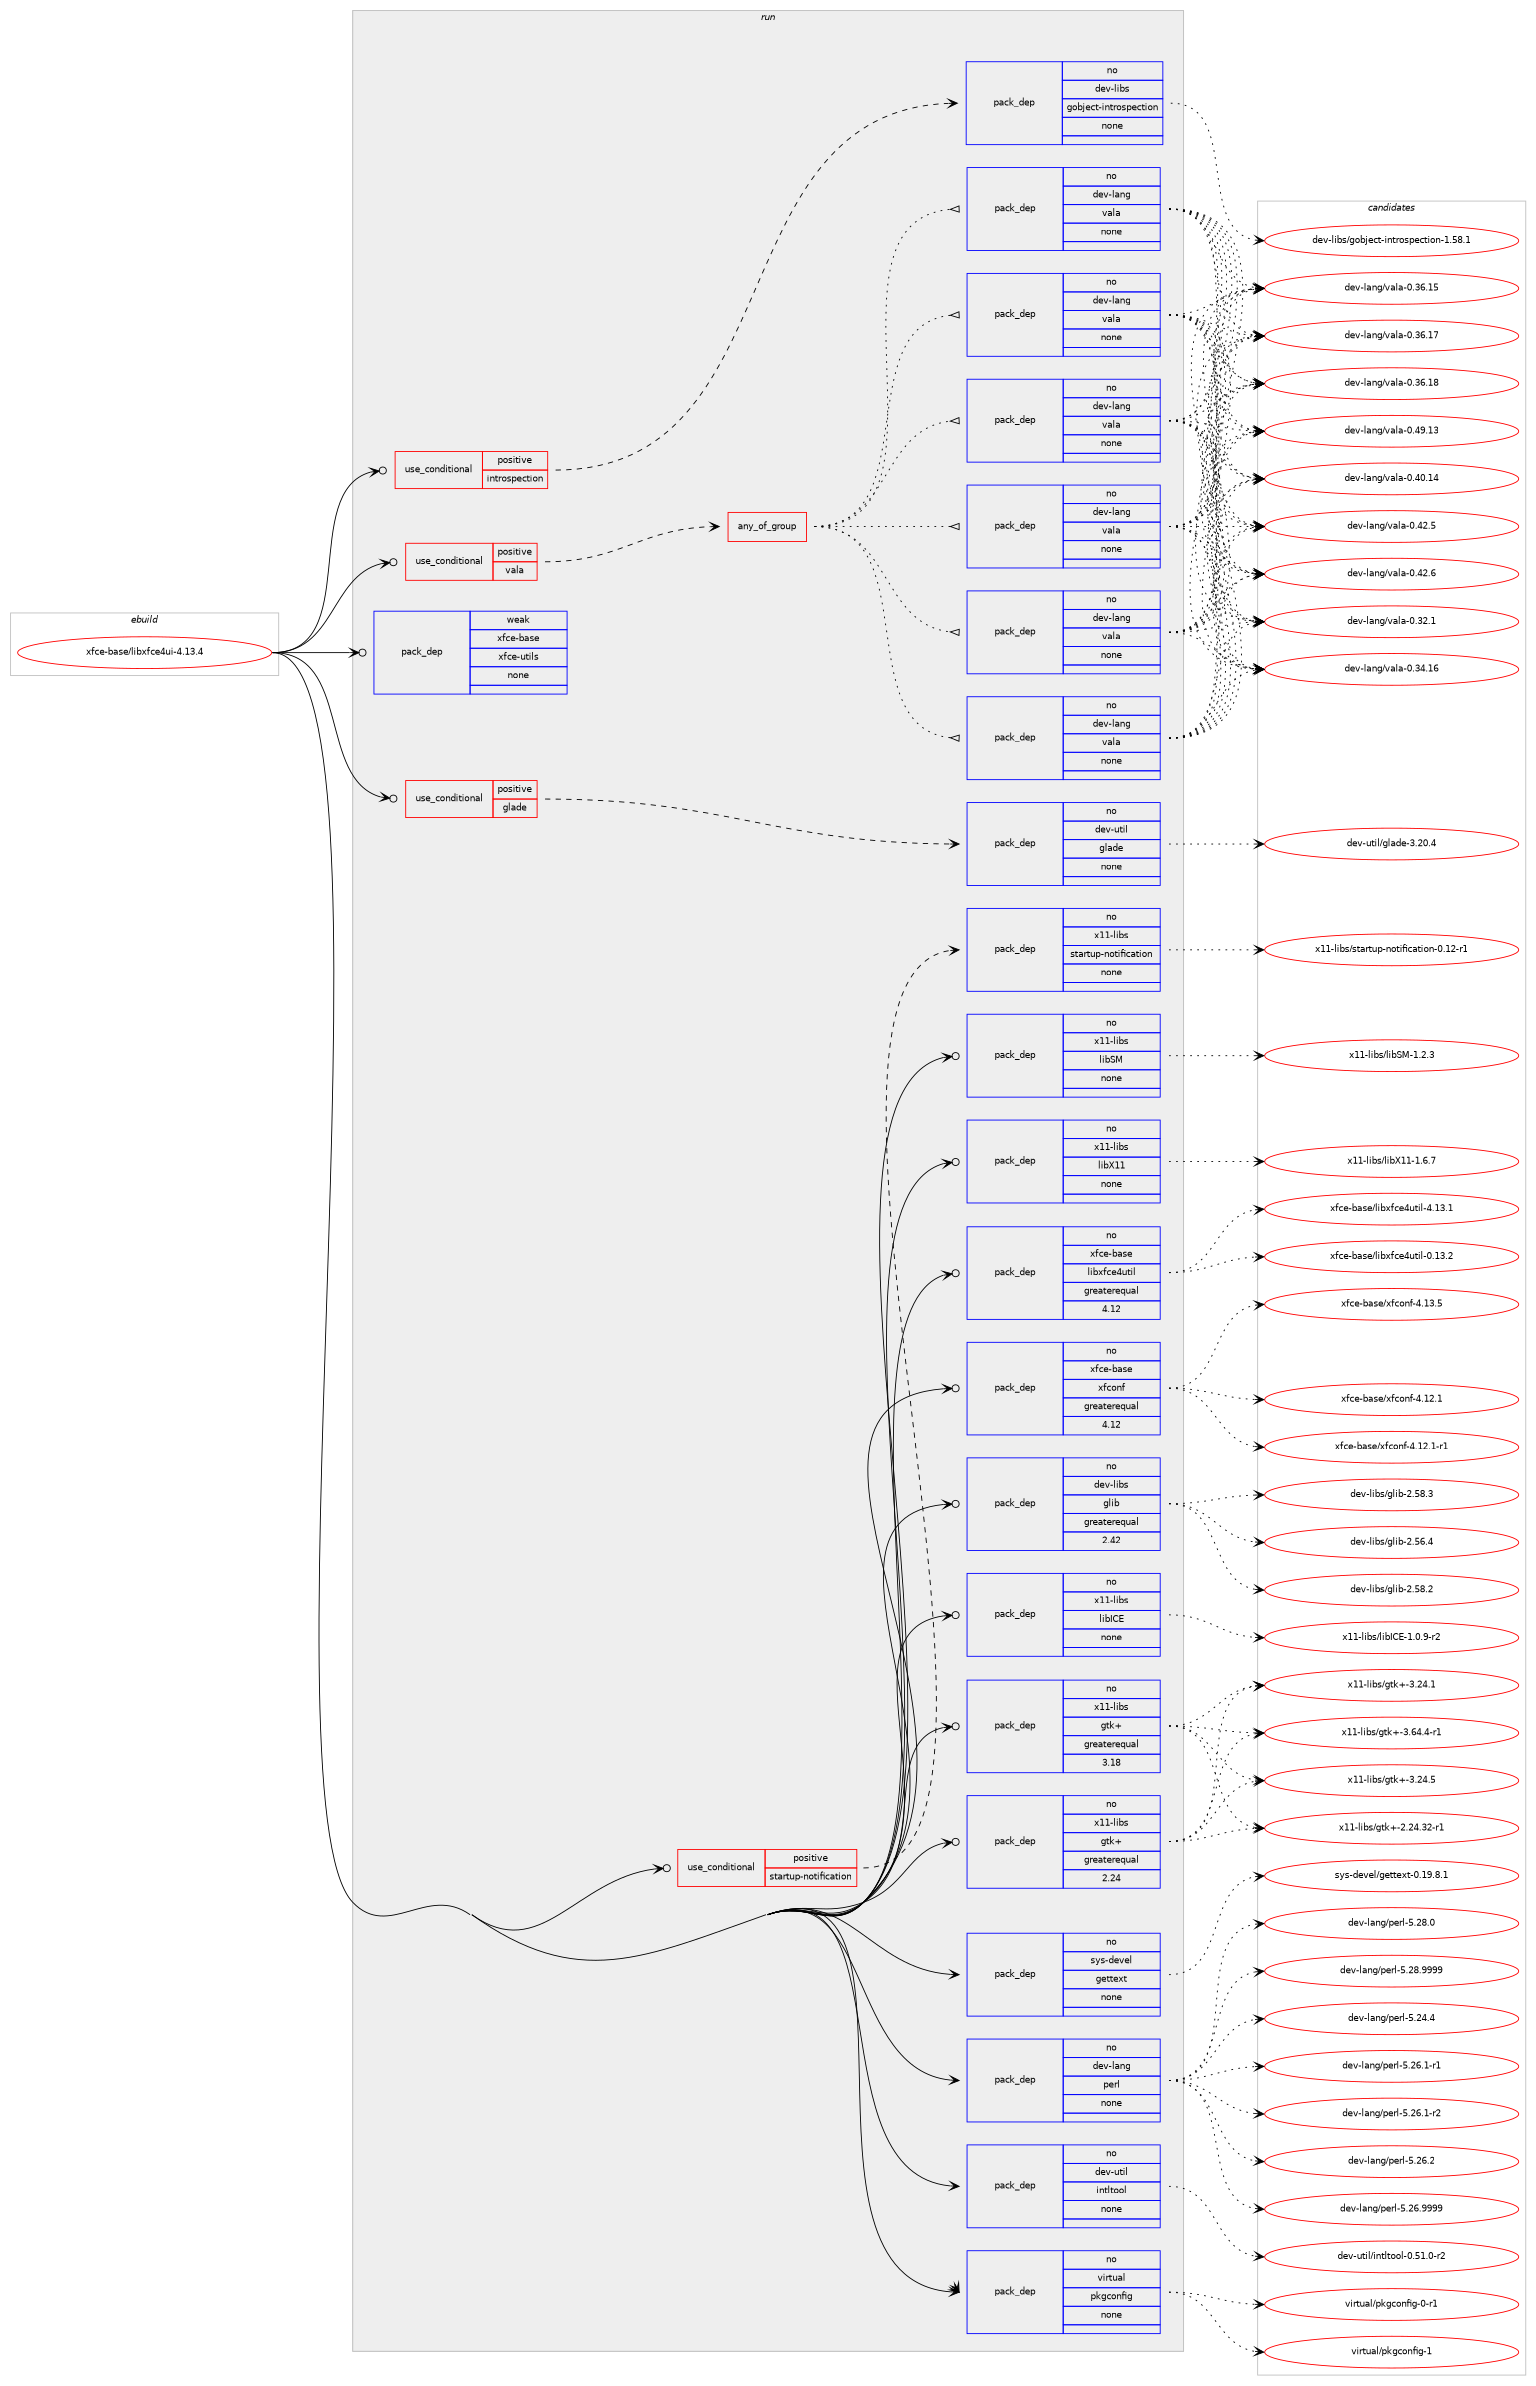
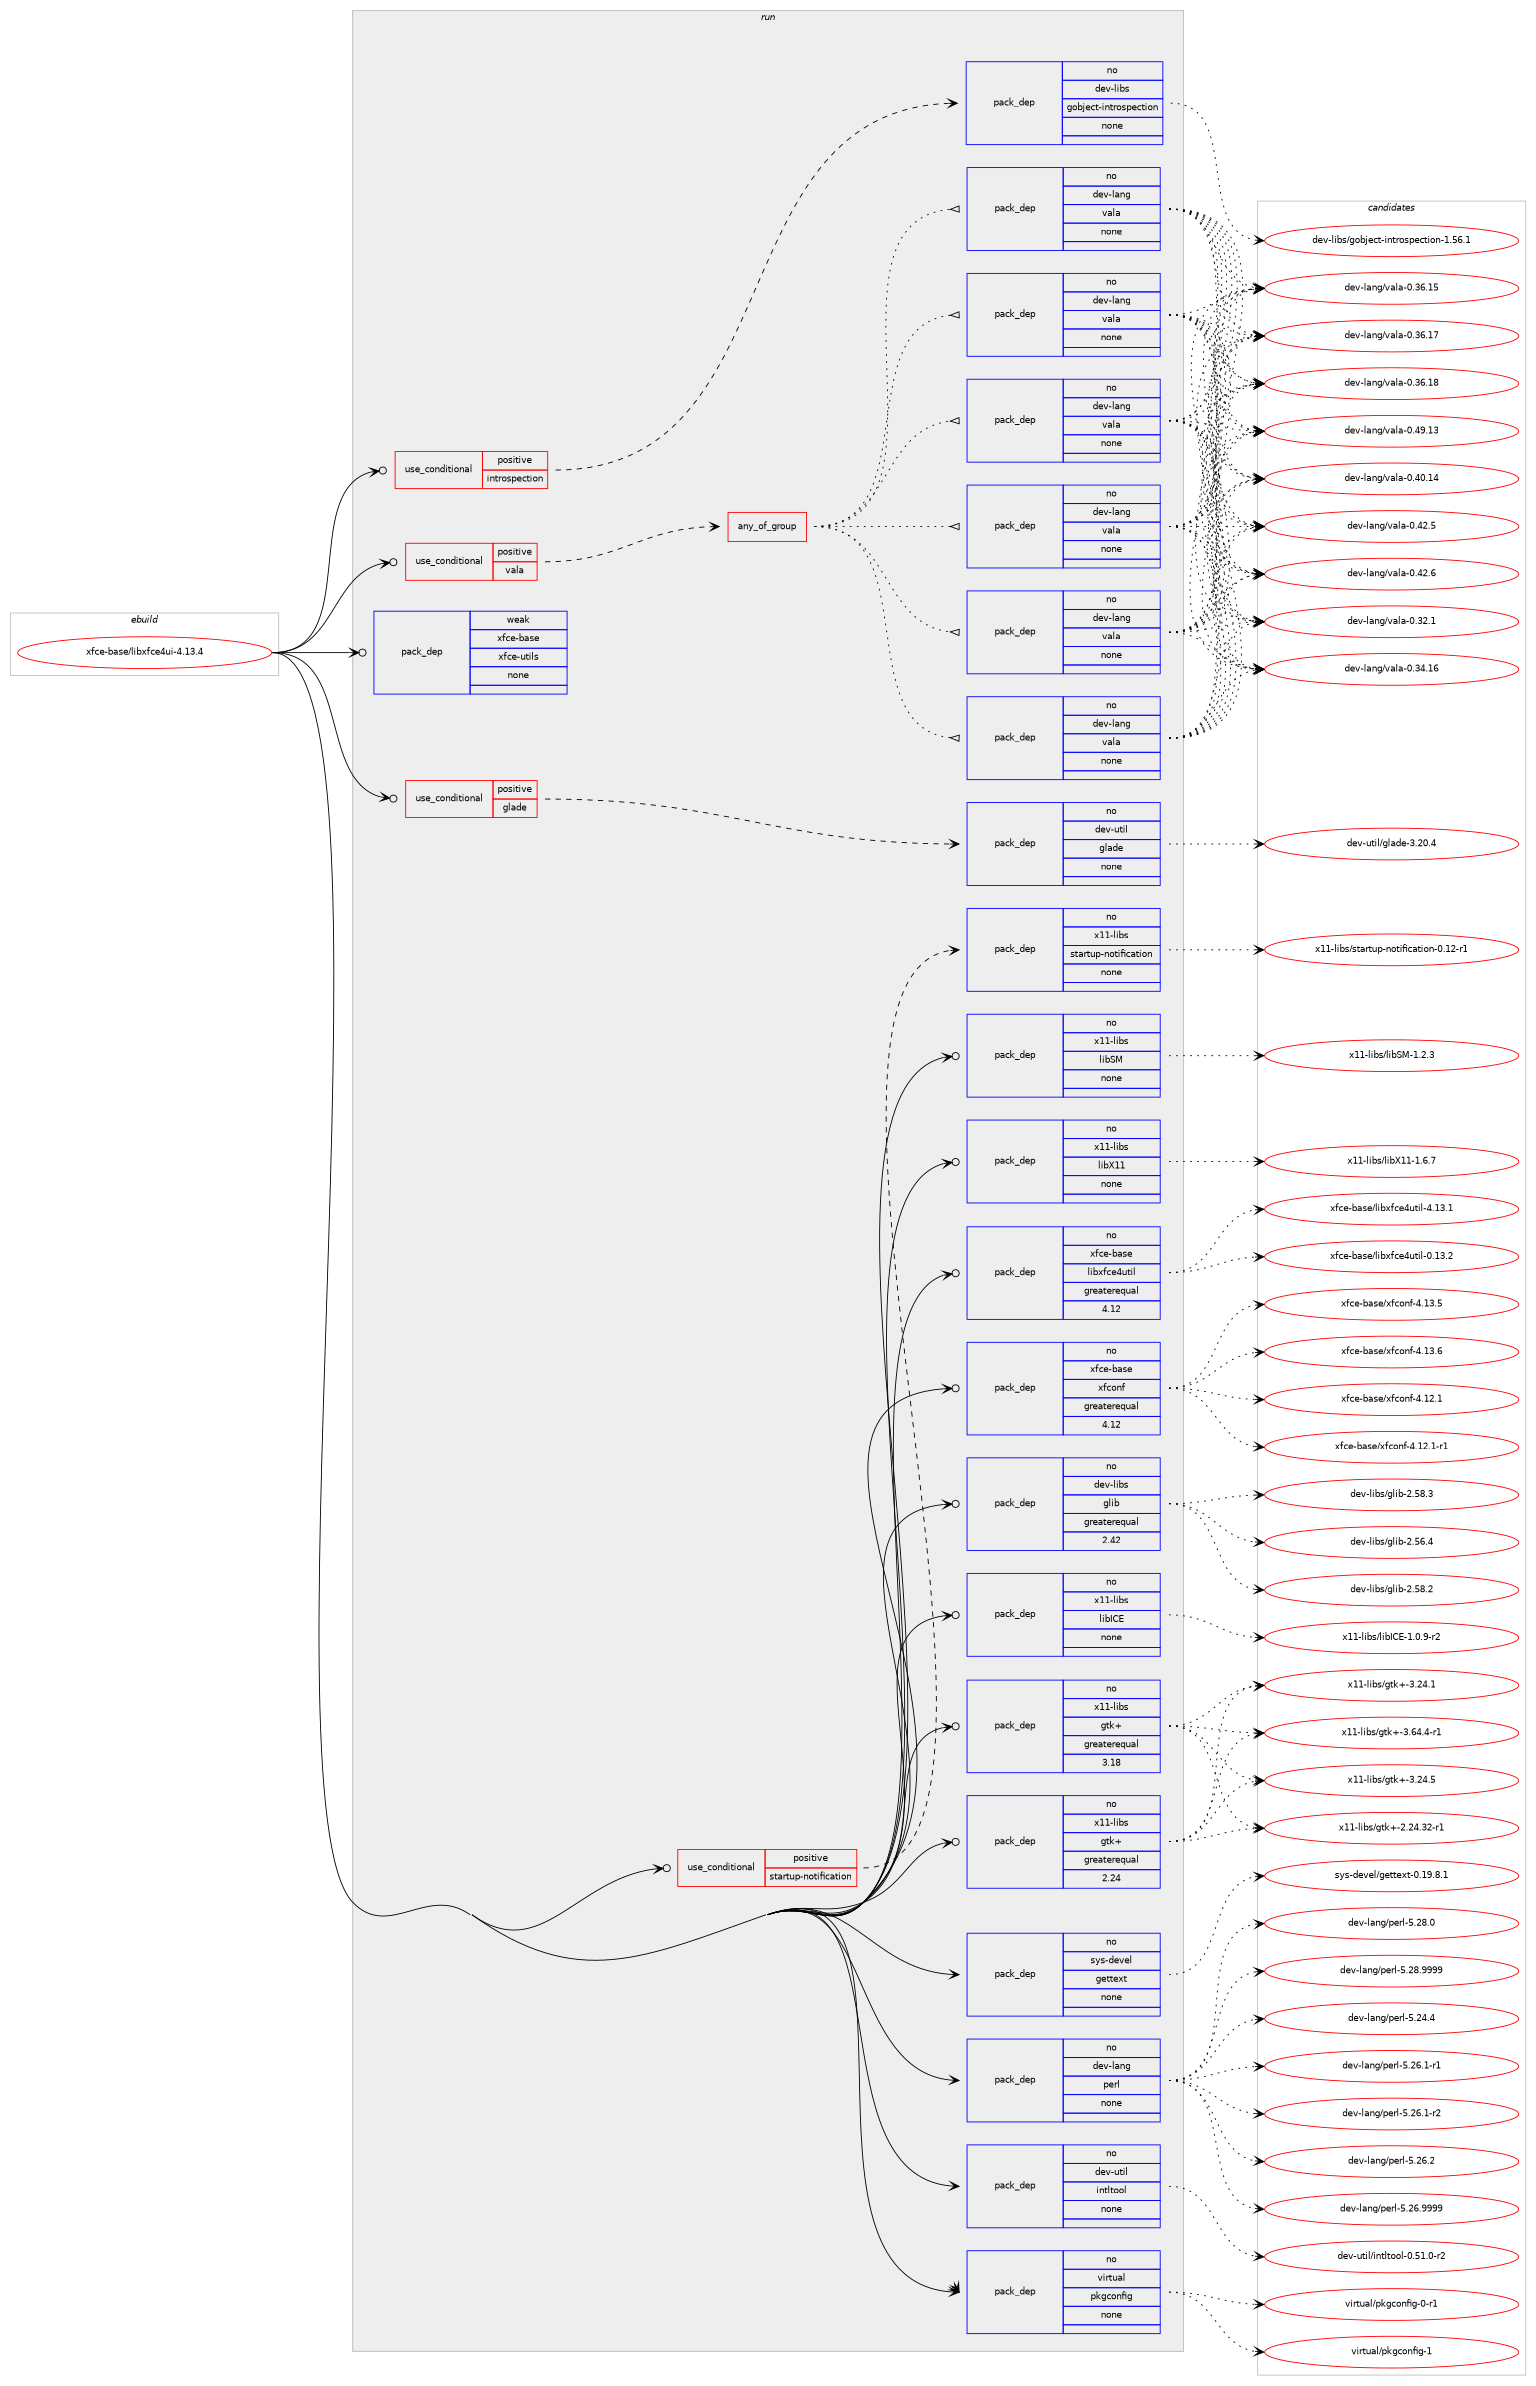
(1392, 241) -> (1392, 241)
none -> (1392, 1352)
